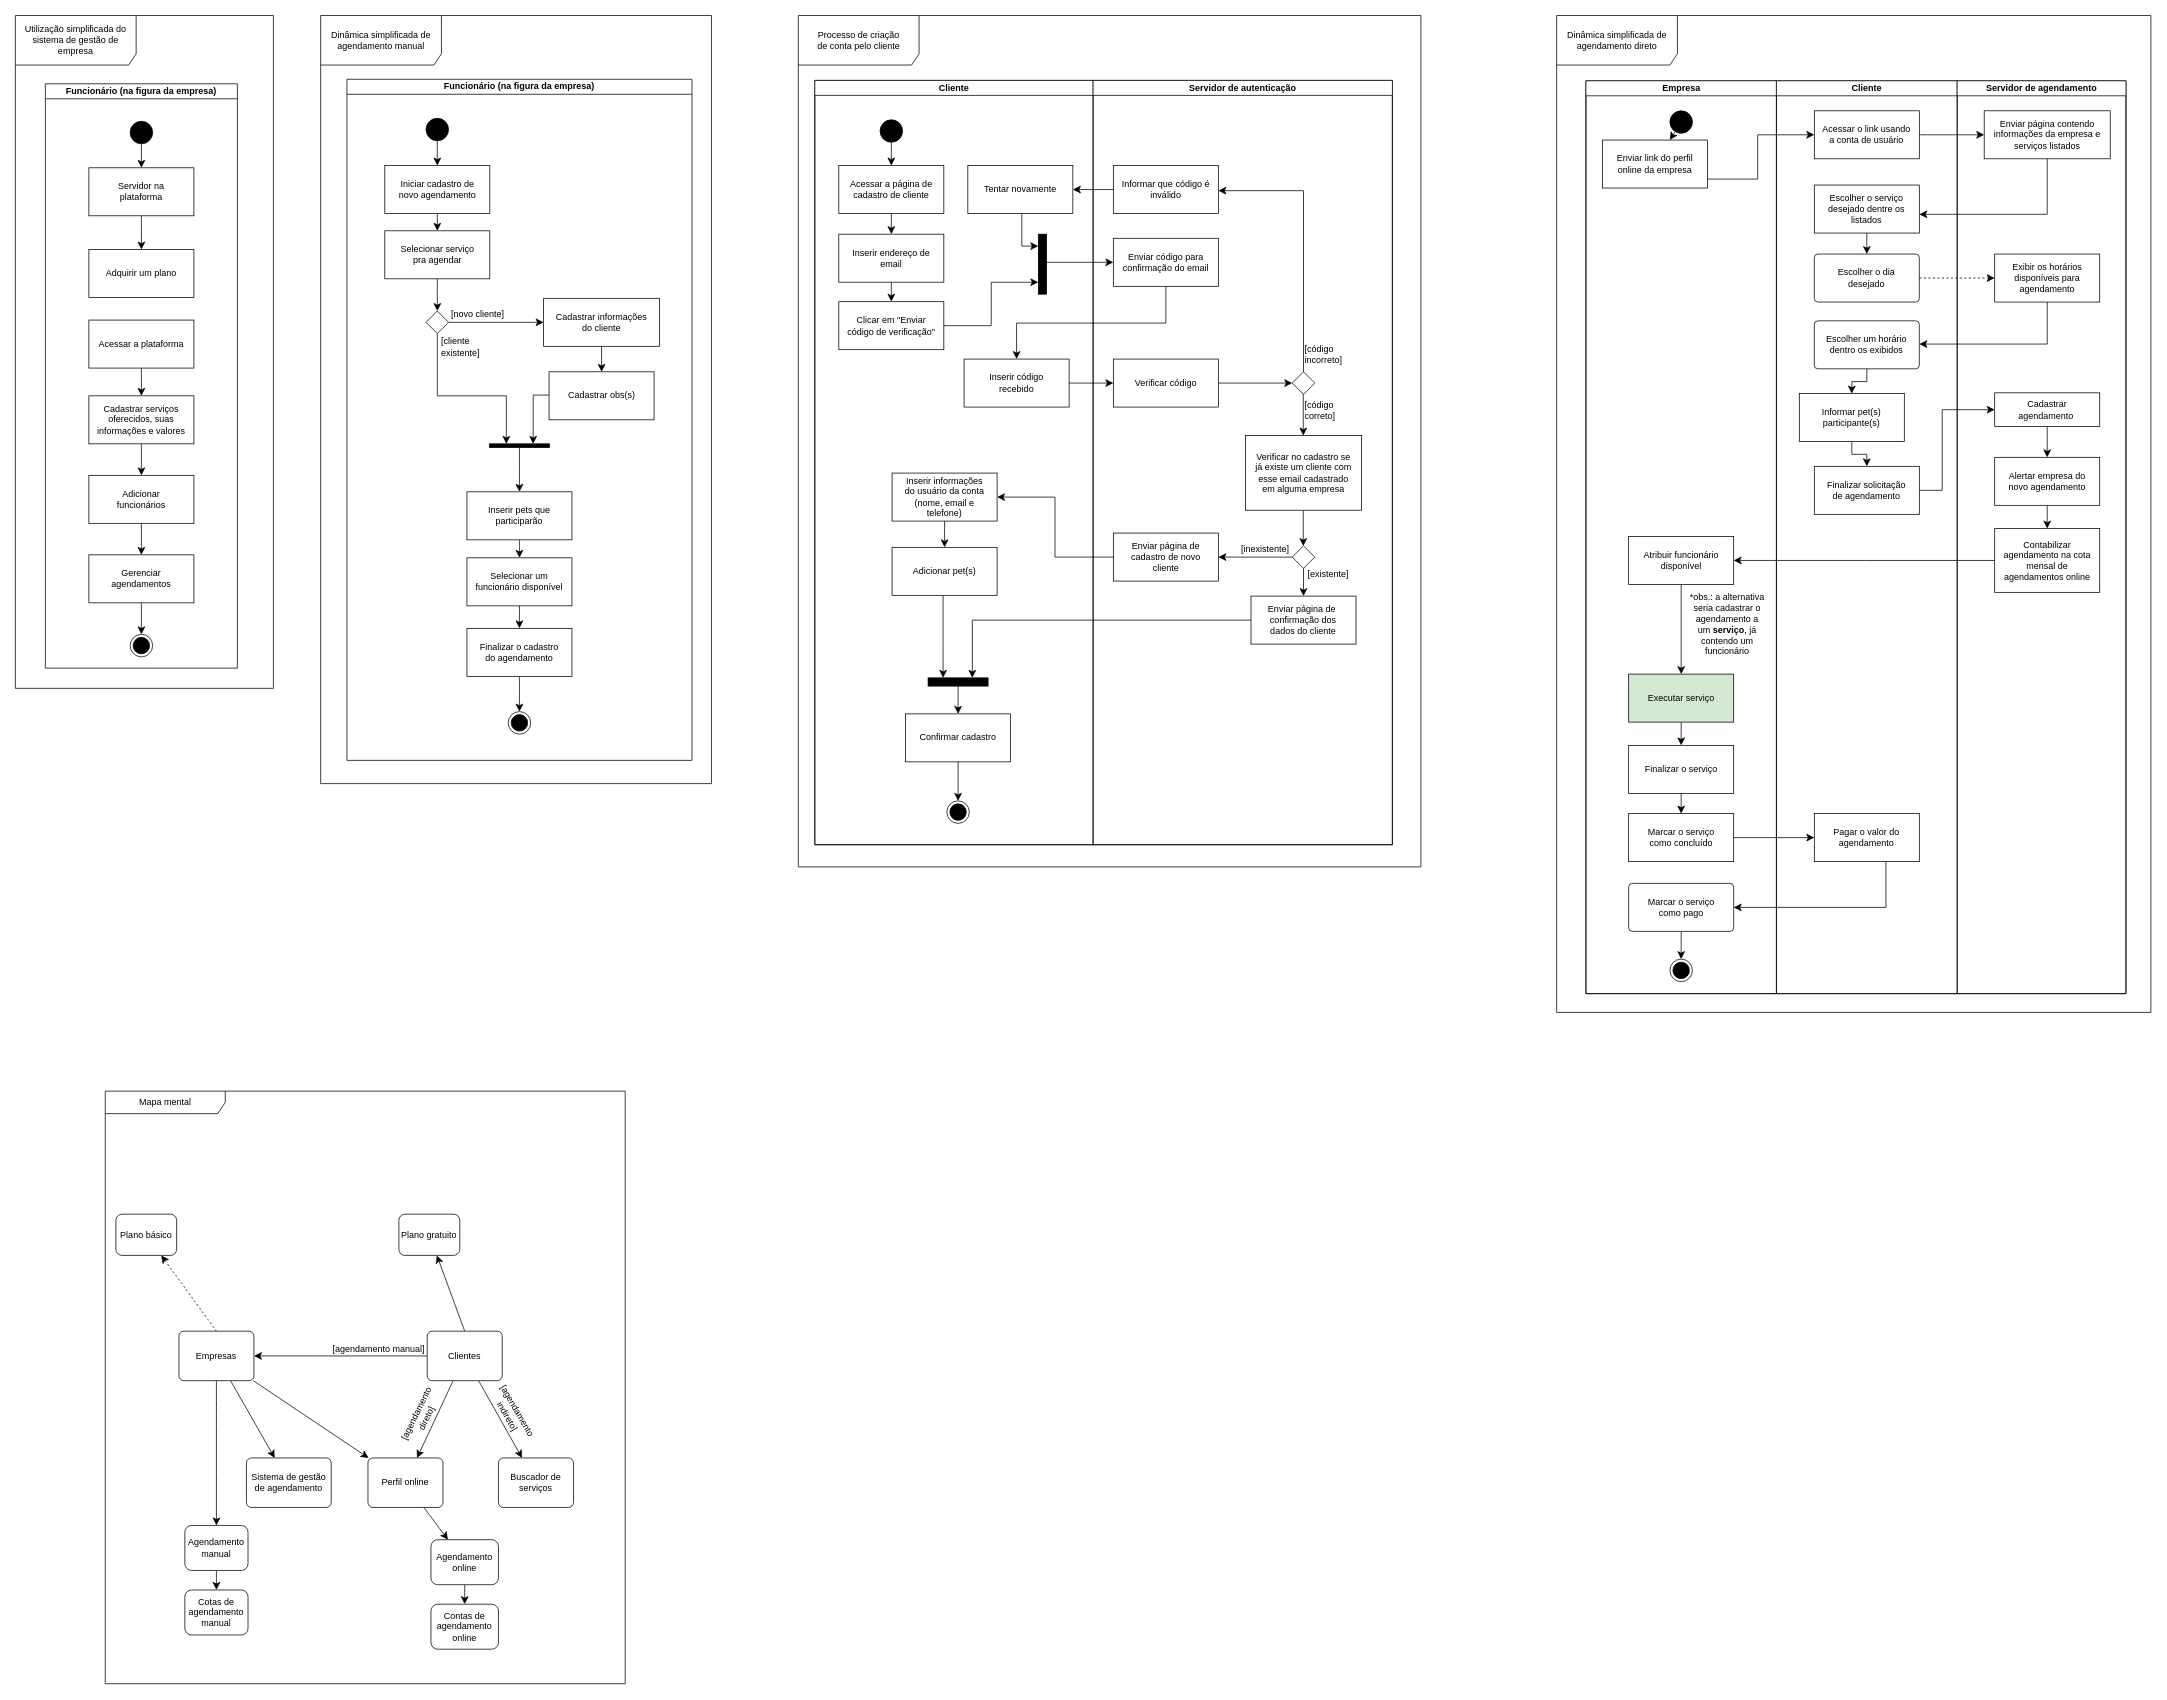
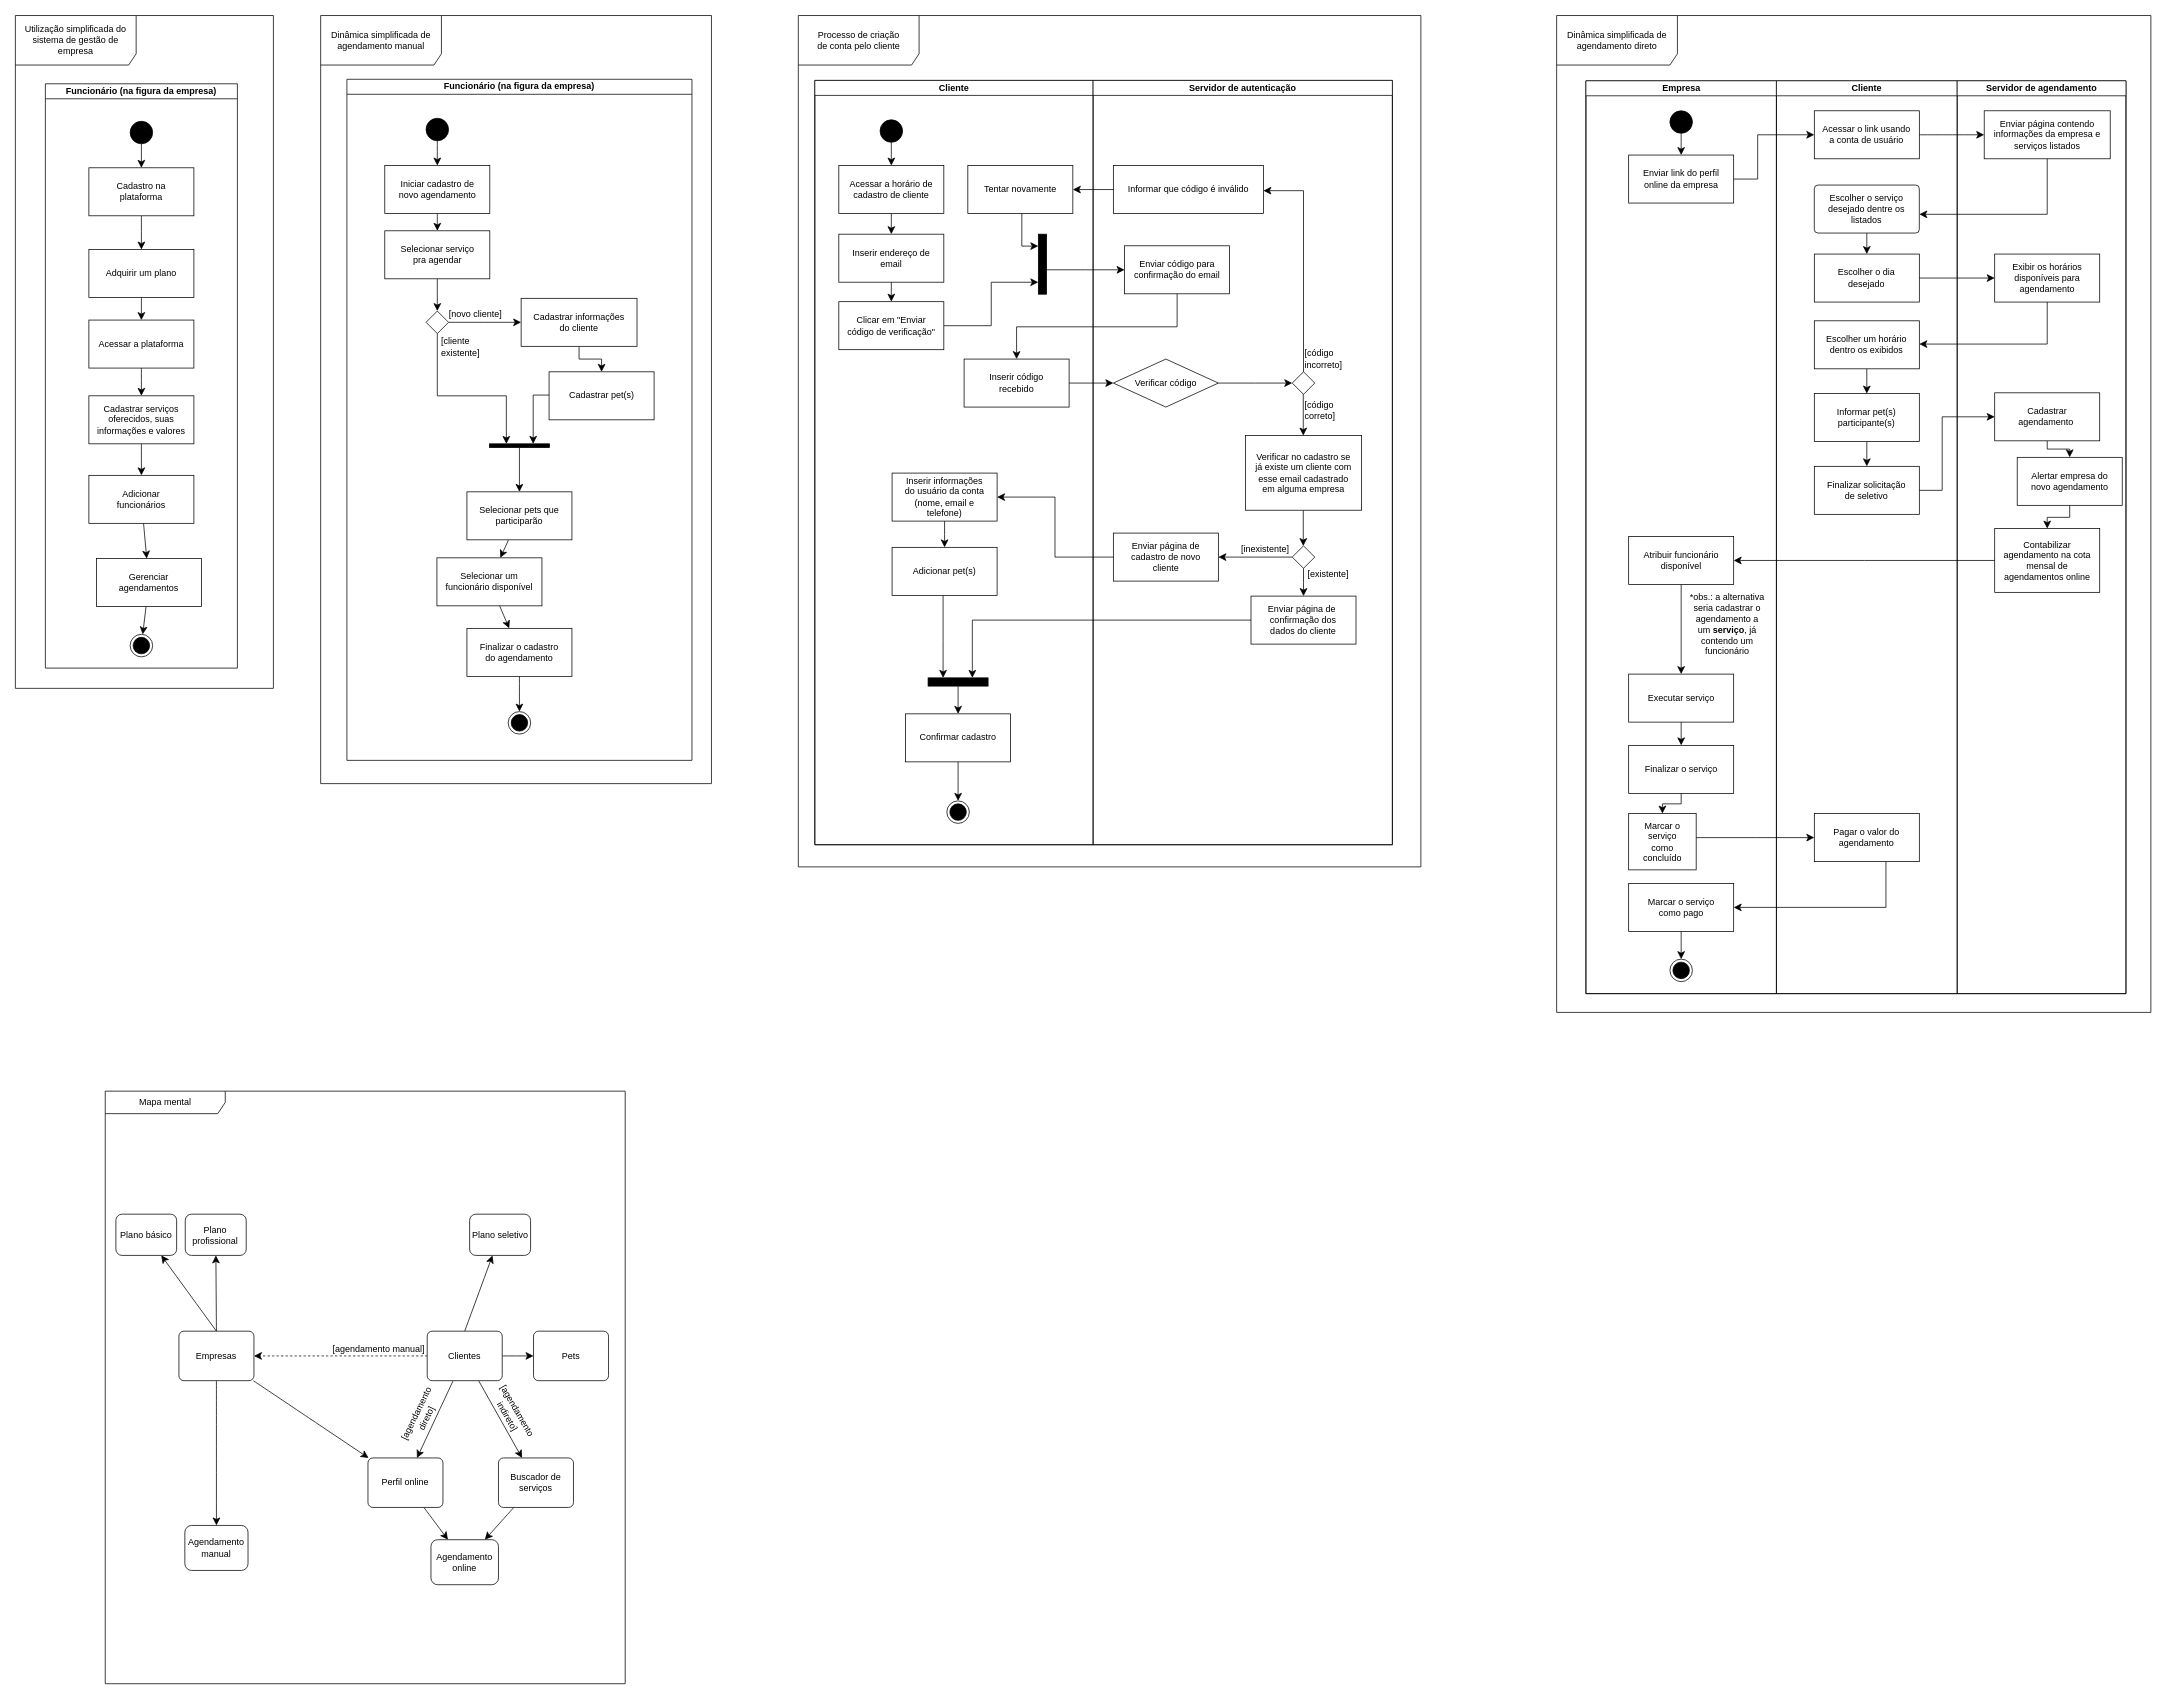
(1655, 164) -> (1681, 179)
(891, 189) -> (891, 189)
(1166, 189) -> (1188, 189)
(141, 192) -> (141, 192)
(1867, 209) -> (1867, 209)
(1166, 262) -> (1177, 270)
(1867, 278) -> (1867, 278)
(1953, 278) -> (1953, 278)
none -> (141, 304)
(602, 322) -> (579, 322)
(1867, 345) -> (1867, 345)
(1166, 383) -> (1166, 383)
(602, 396) -> (602, 396)
(2047, 410) -> (2047, 417)
(1852, 417) -> (1867, 417)
(2047, 481) -> (2069, 481)
(1866, 490) -> (1866, 490)
(519, 516) -> (519, 516)
(141, 579) -> (149, 582)
(519, 582) -> (489, 582)
(1681, 698) -> (1681, 698)
(1681, 837) -> (1662, 842)
(1681, 907) -> (1681, 907)
none -> (216, 1235)
(429, 1235) -> none
none -> (500, 1235)
(190, 1295) -> (190, 1295)
(452, 1296) -> none
none -> (478, 1296)
none -> (216, 1310)
(342, 1356) -> (342, 1356)
none -> (525, 1356)
none -> (571, 1356)
(251, 1417) -> none
(289, 1482) -> none
none -> (501, 1522)
(216, 1575) -> none
(465, 1589) -> none
(216, 1612) -> none
(465, 1626) -> none
